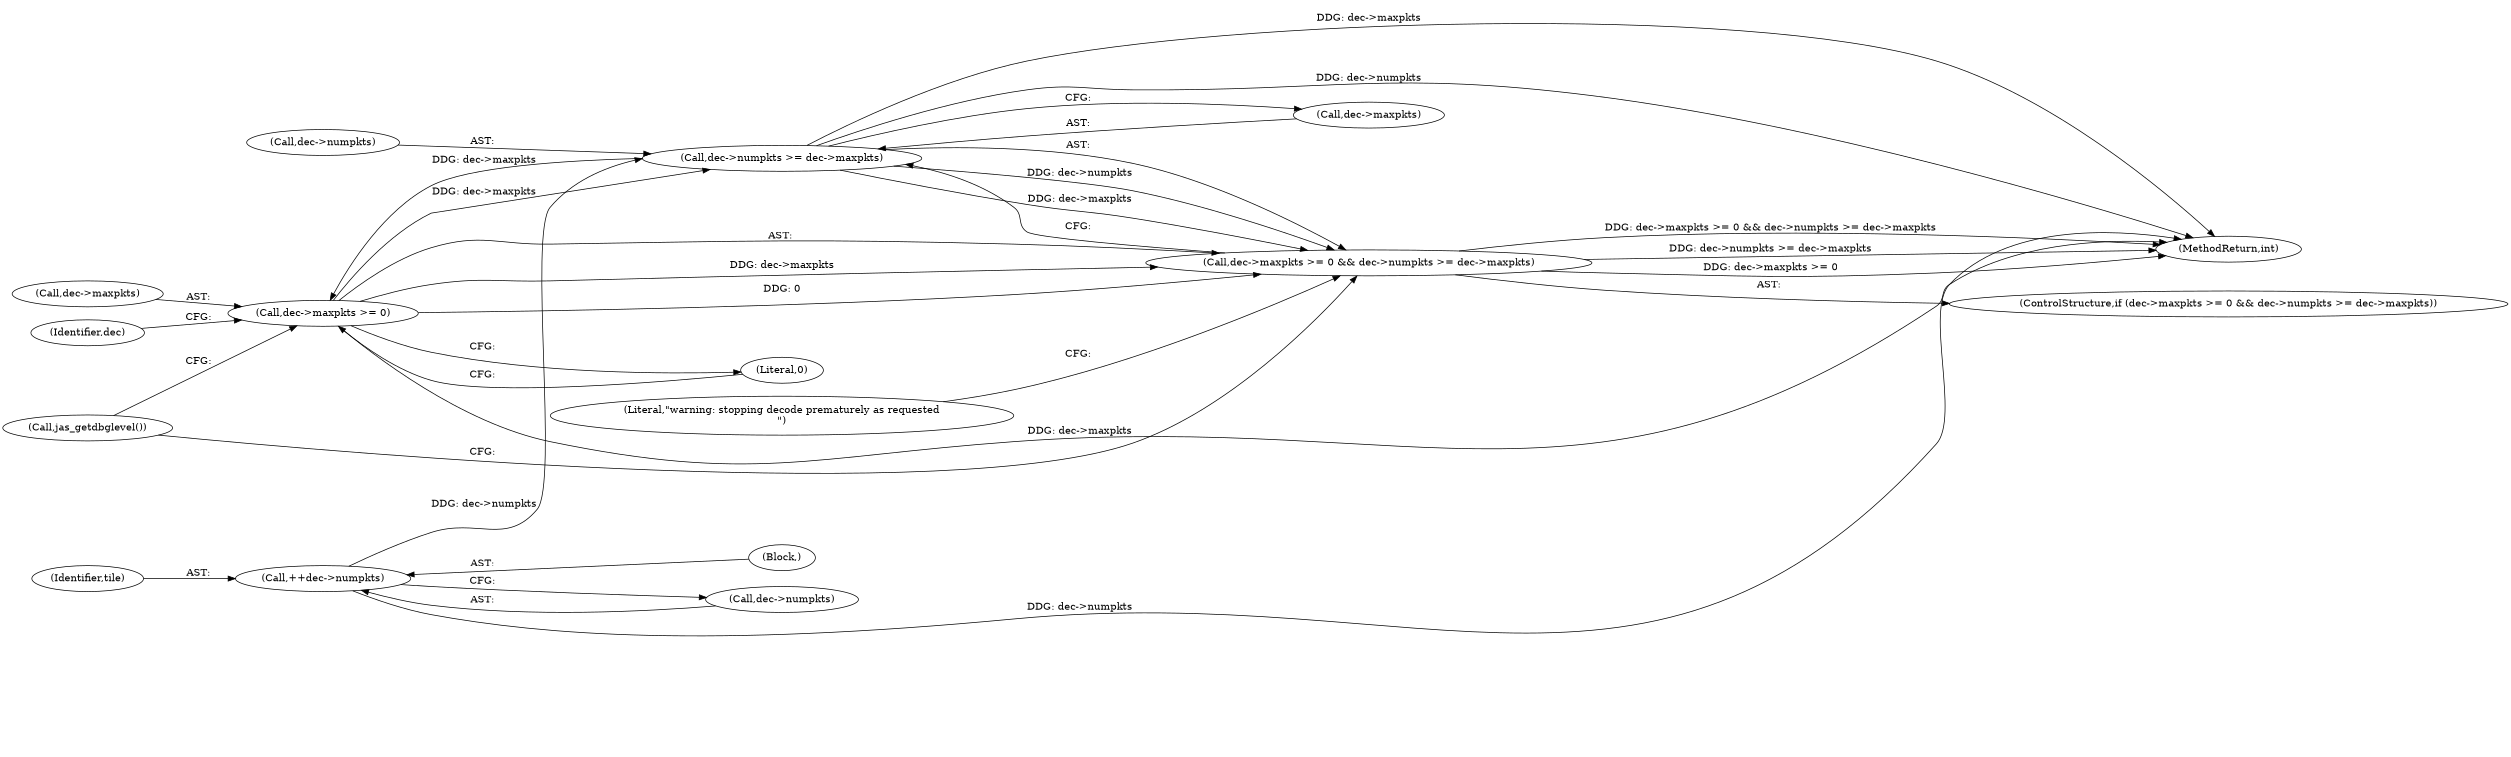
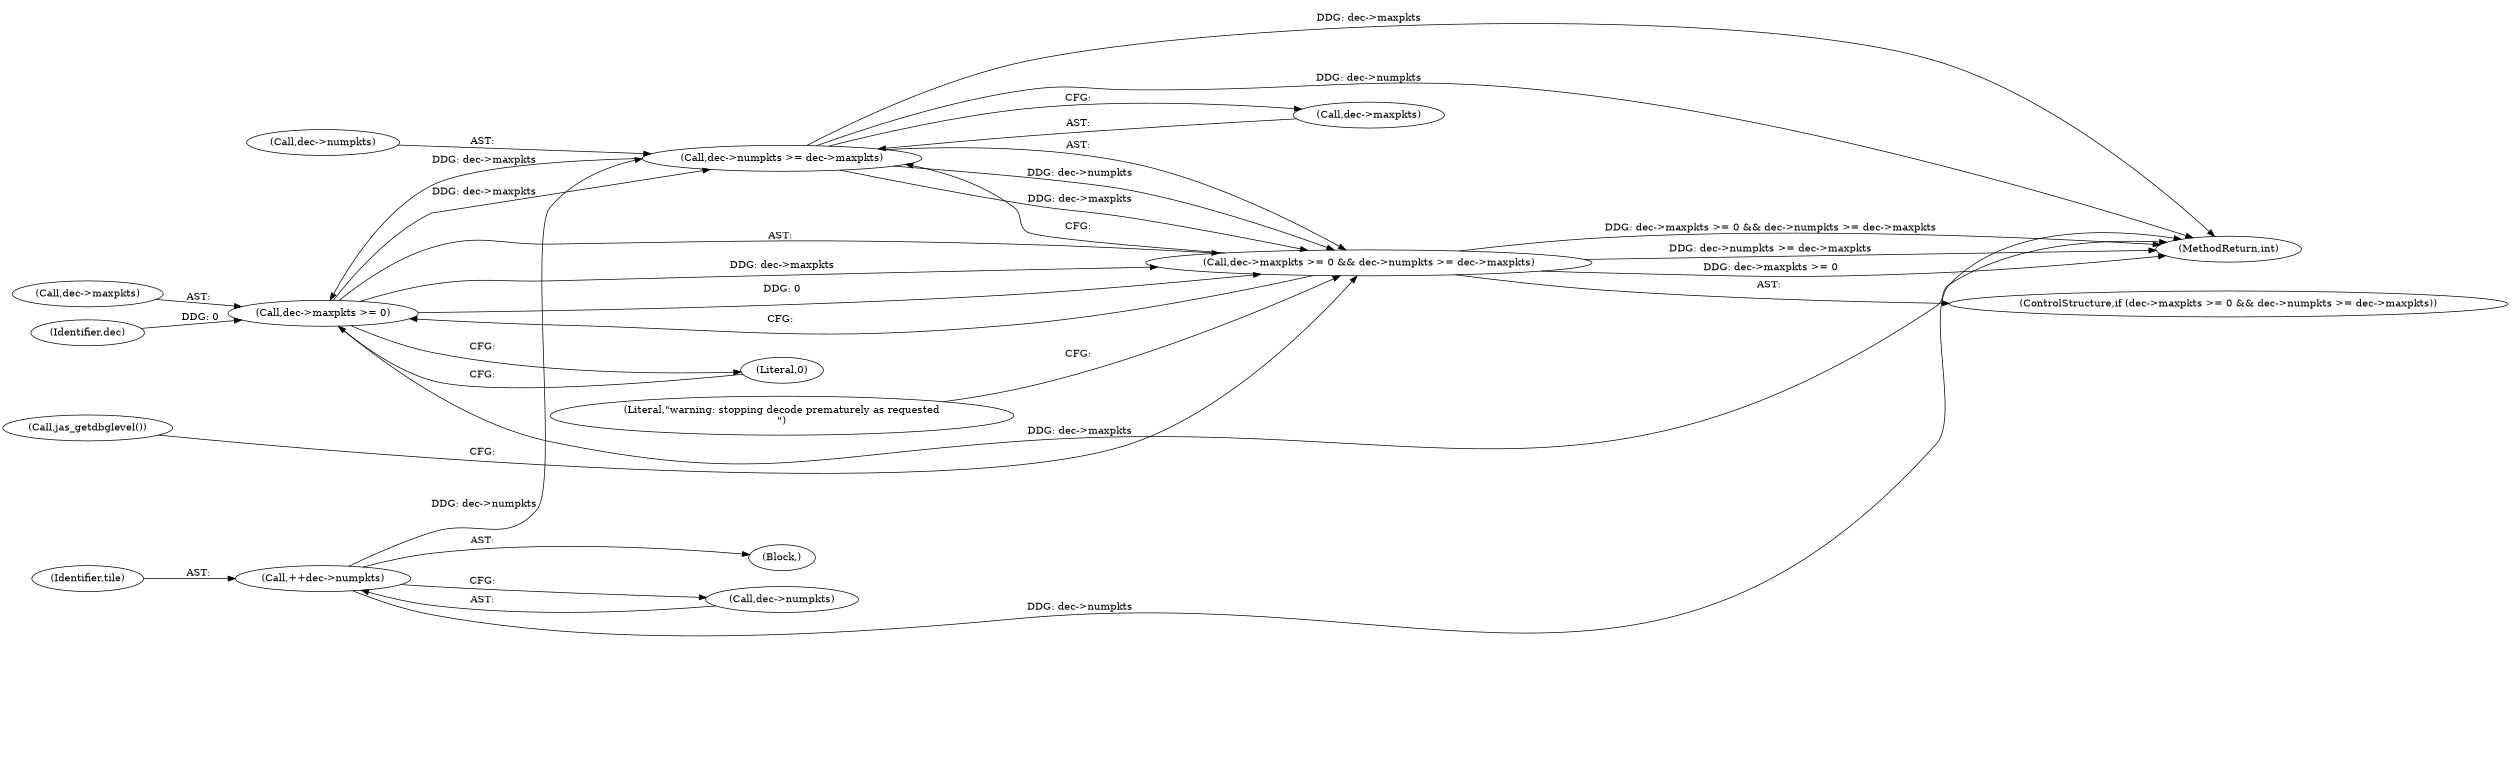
(200, 317) -> (200, 317)
(202, 372) -> (867, 333)
(582, 567) -> (552, 547)
